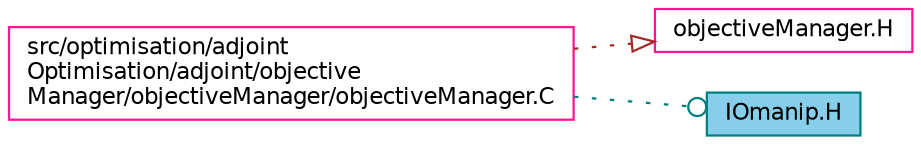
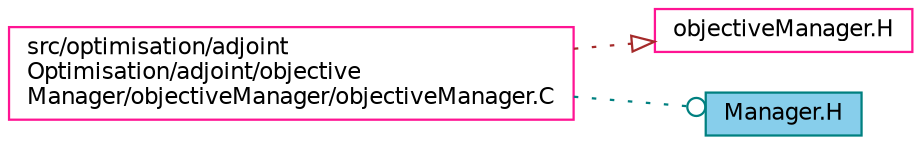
(784, 114) -> (784, 114)
